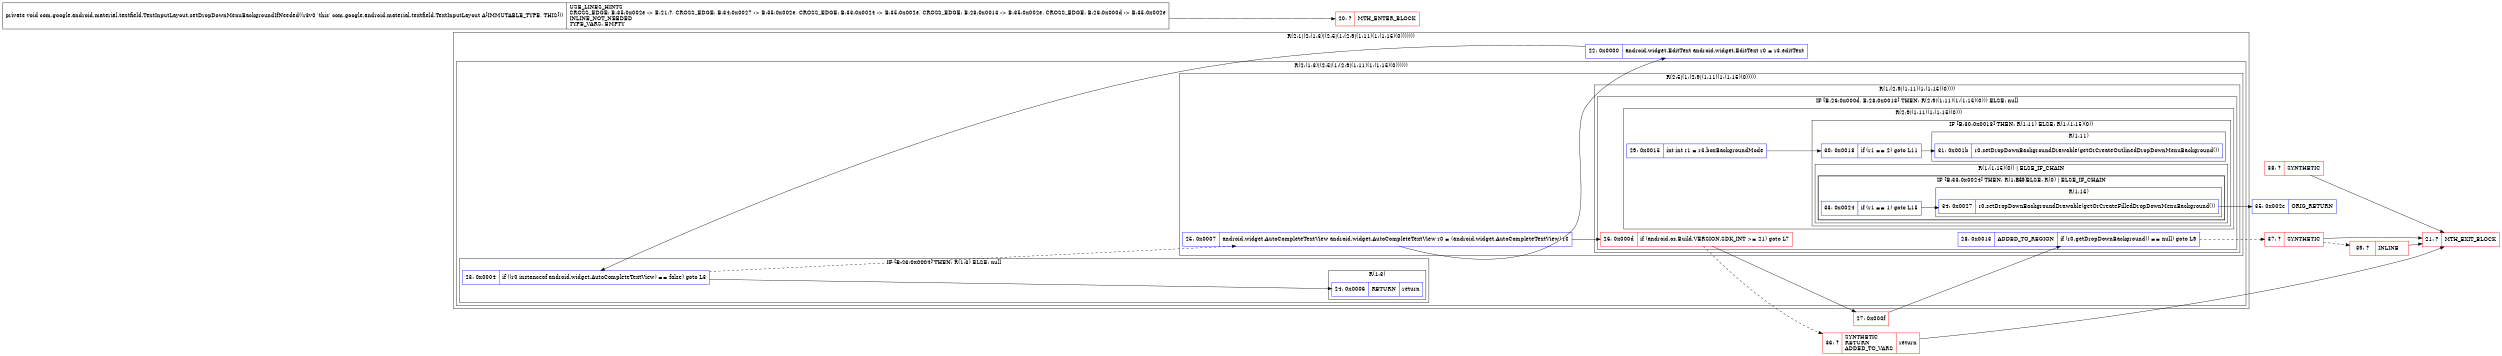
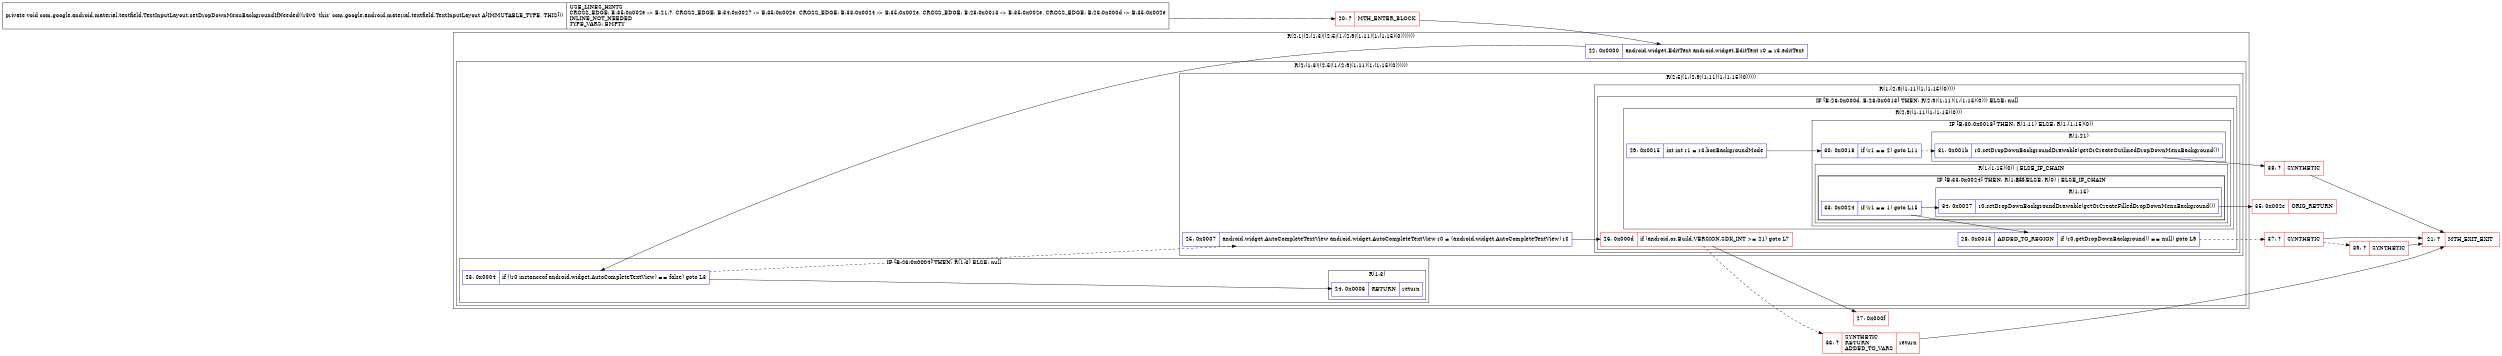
(2079, 136) -> (2079, 136)
(1926, 151) -> (1926, 151)
none -> (2212, 162)
(2294, 207) -> (2294, 207)
(1579, 214) -> (1539, 27)
(2470, 239) -> (2470, 239)
(2389, 248) -> (2389, 248)
(1973, 280) -> (1968, 224)
